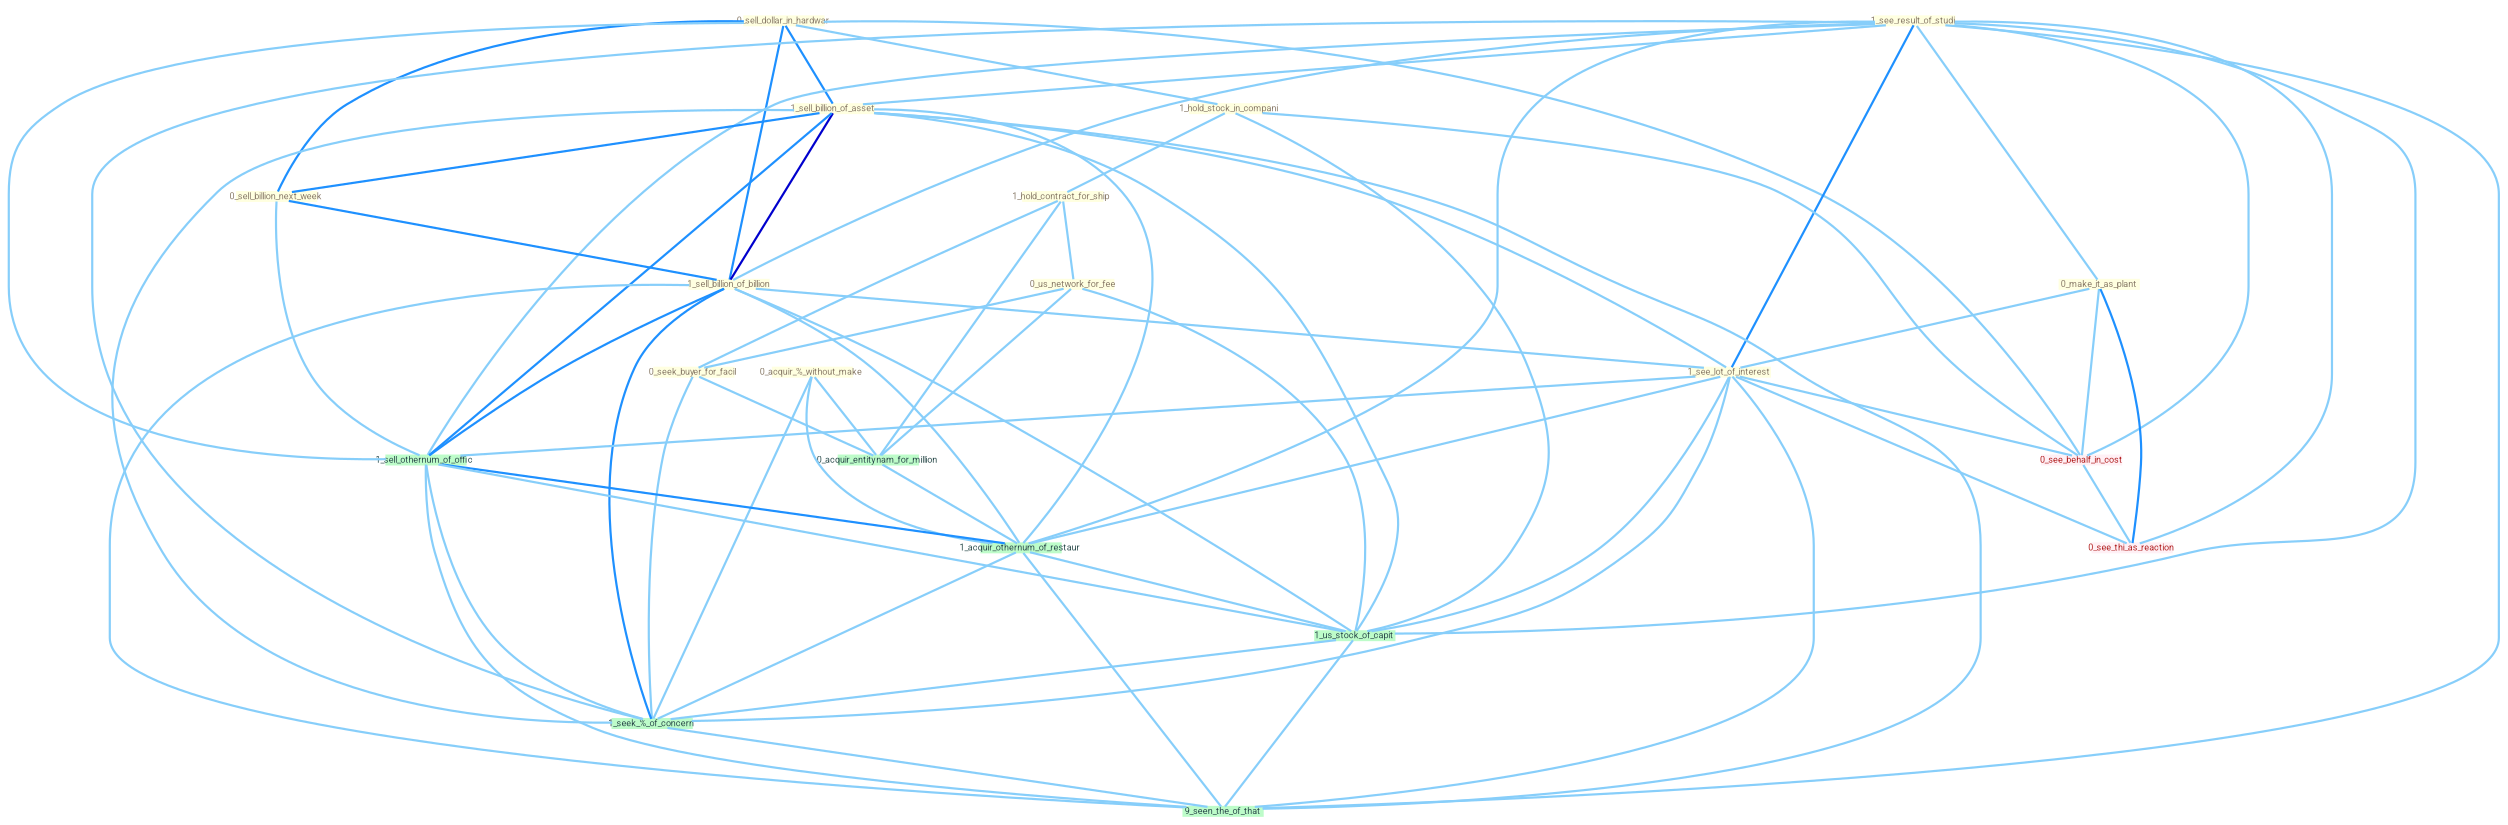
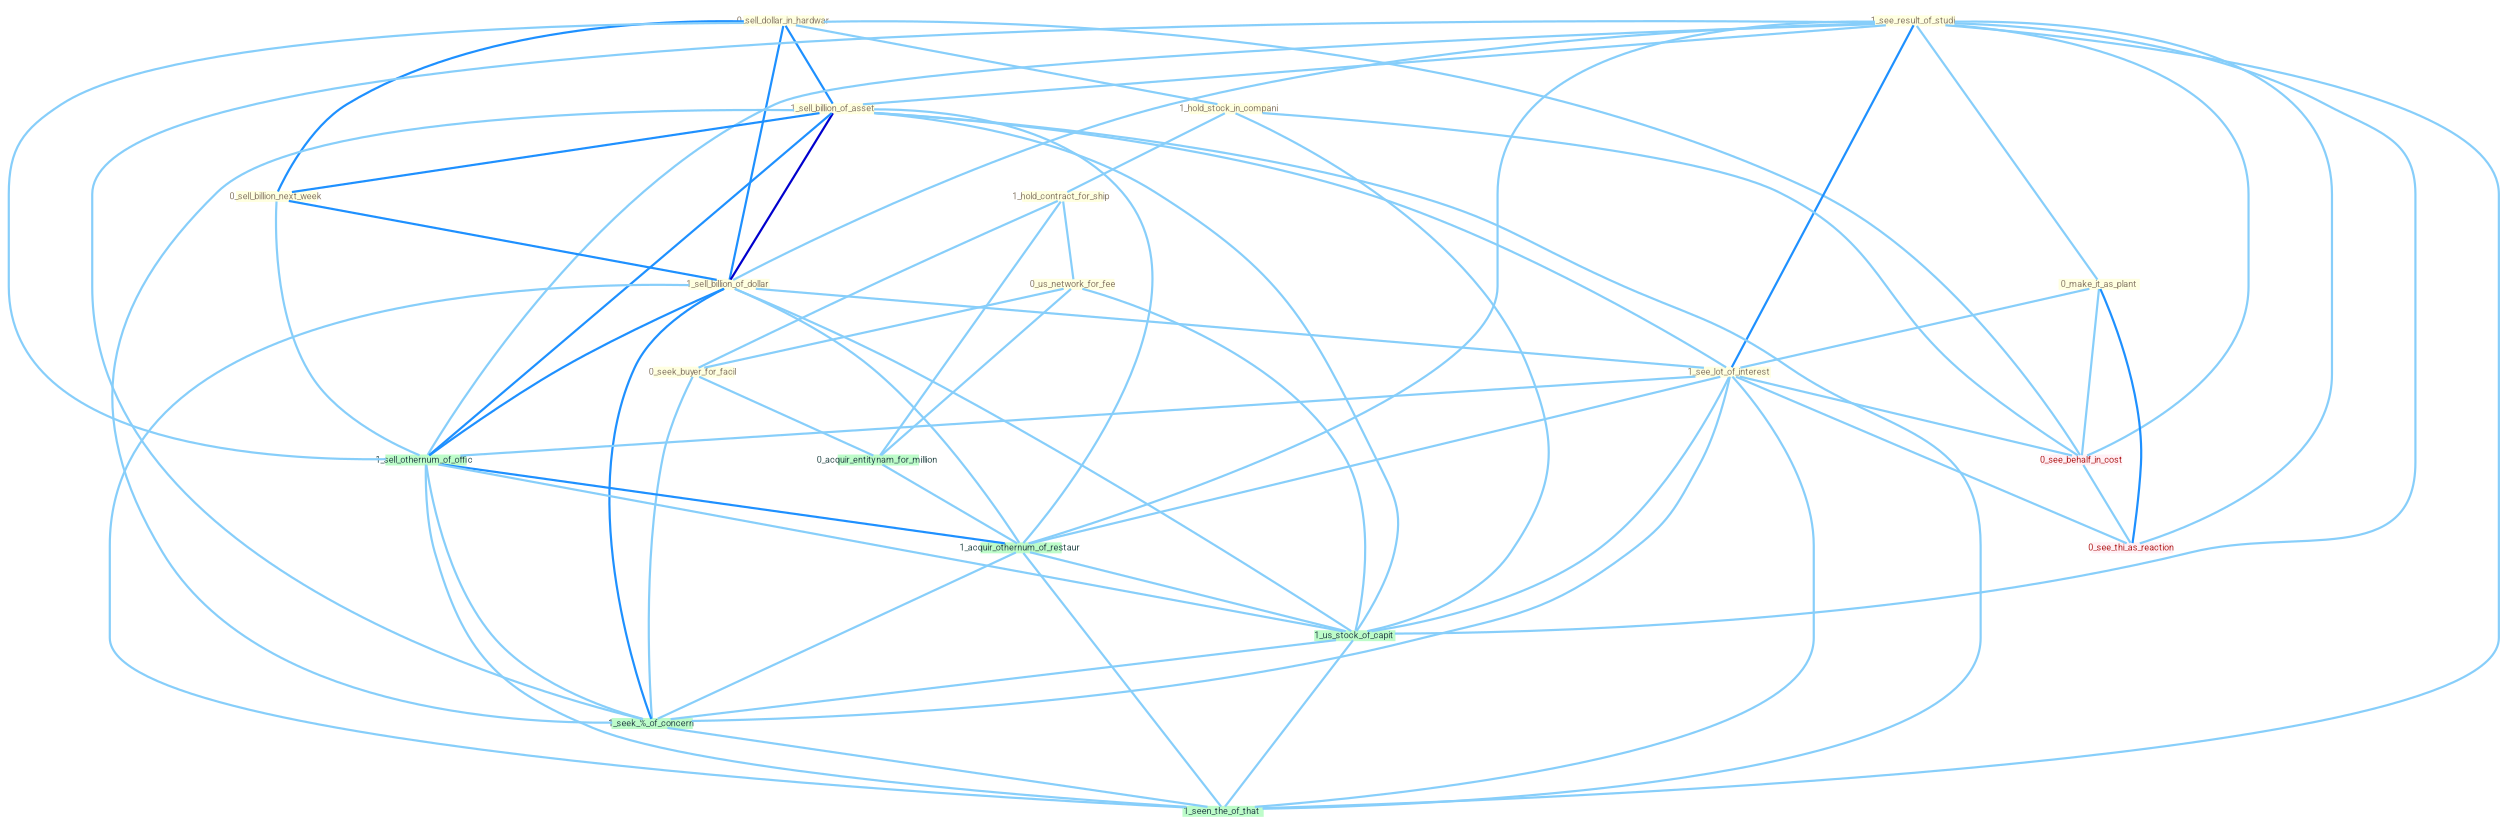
(729, 284) -> (729, 284)
(812, 372) -> none
(1223, 811) -> (1223, 811)
